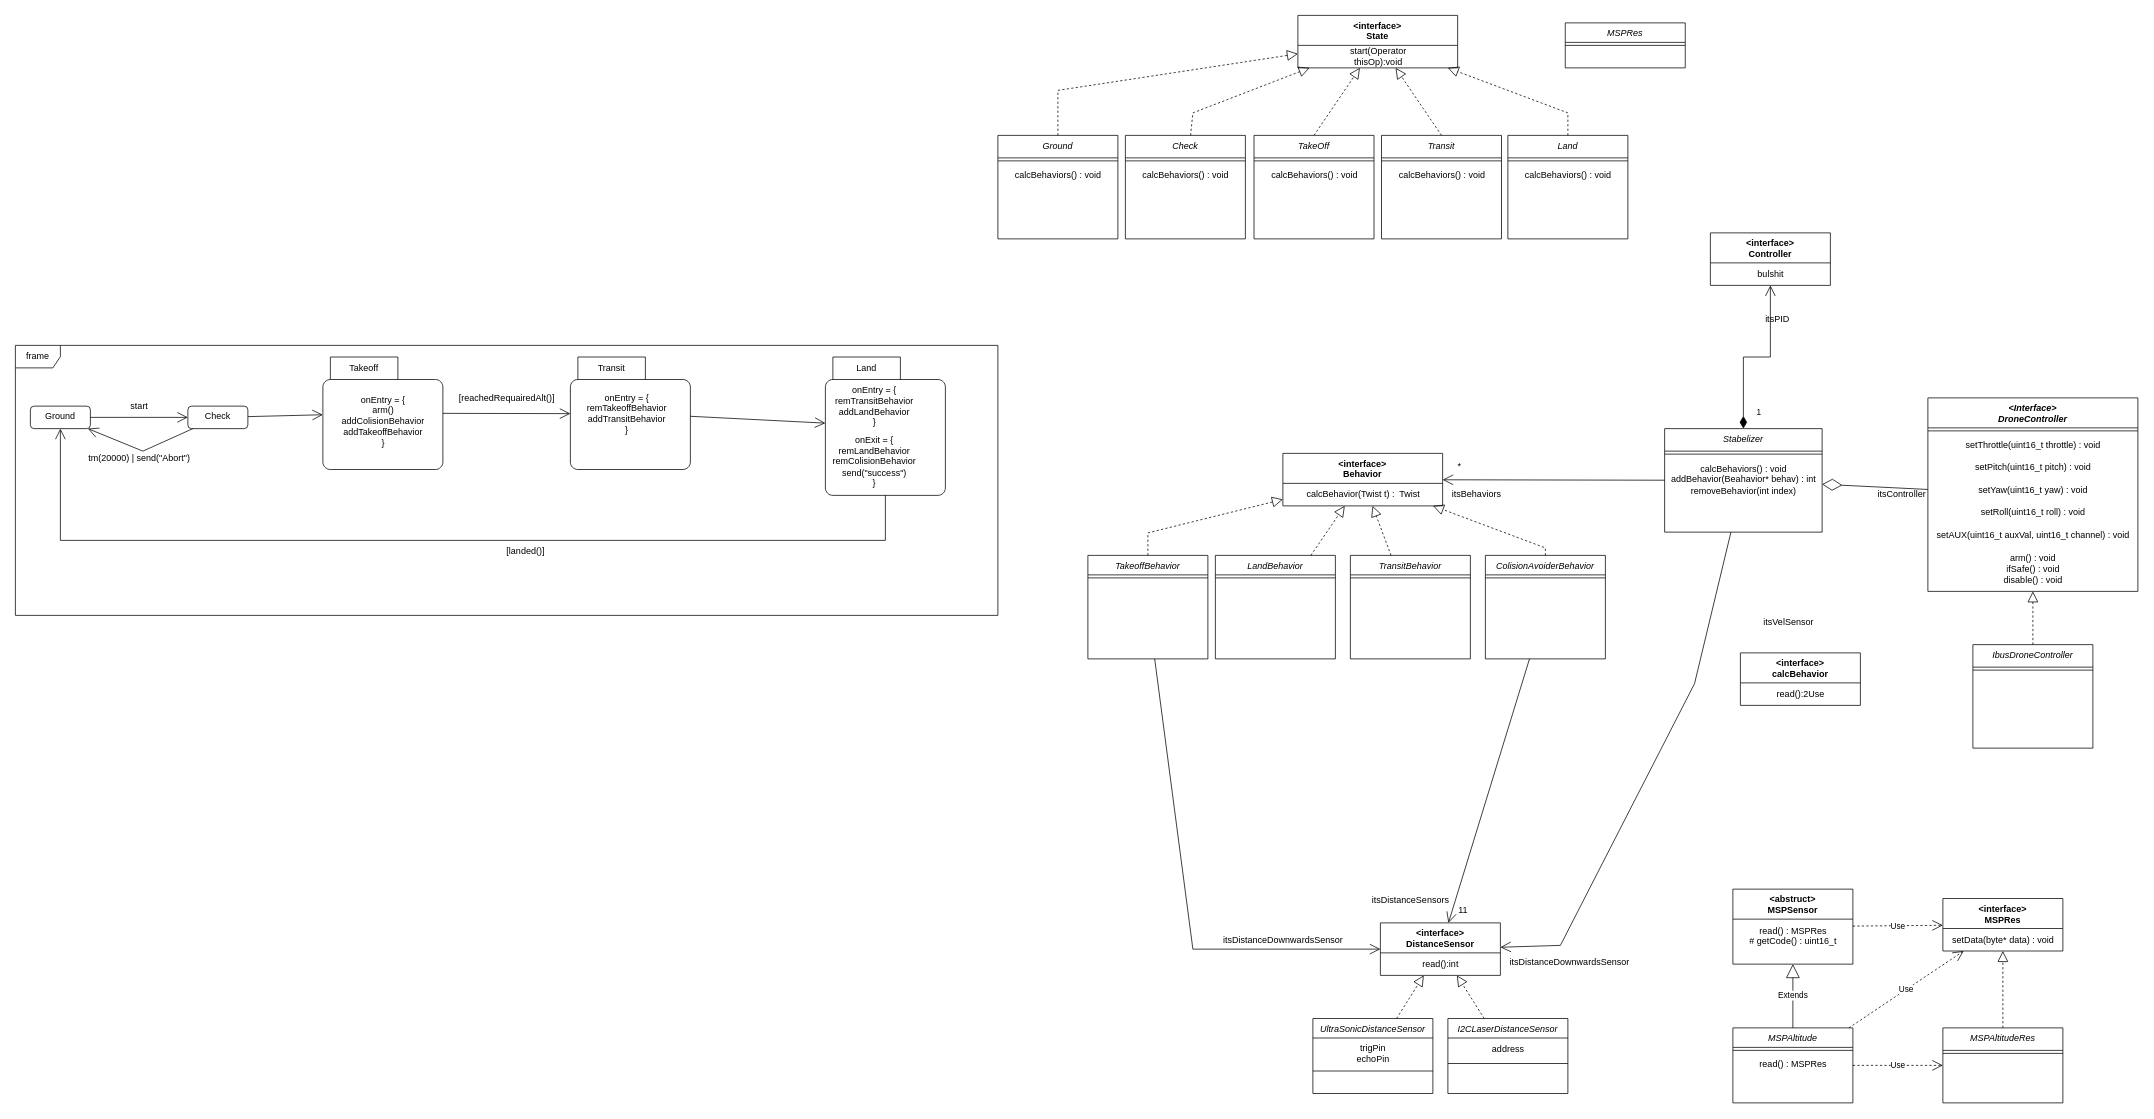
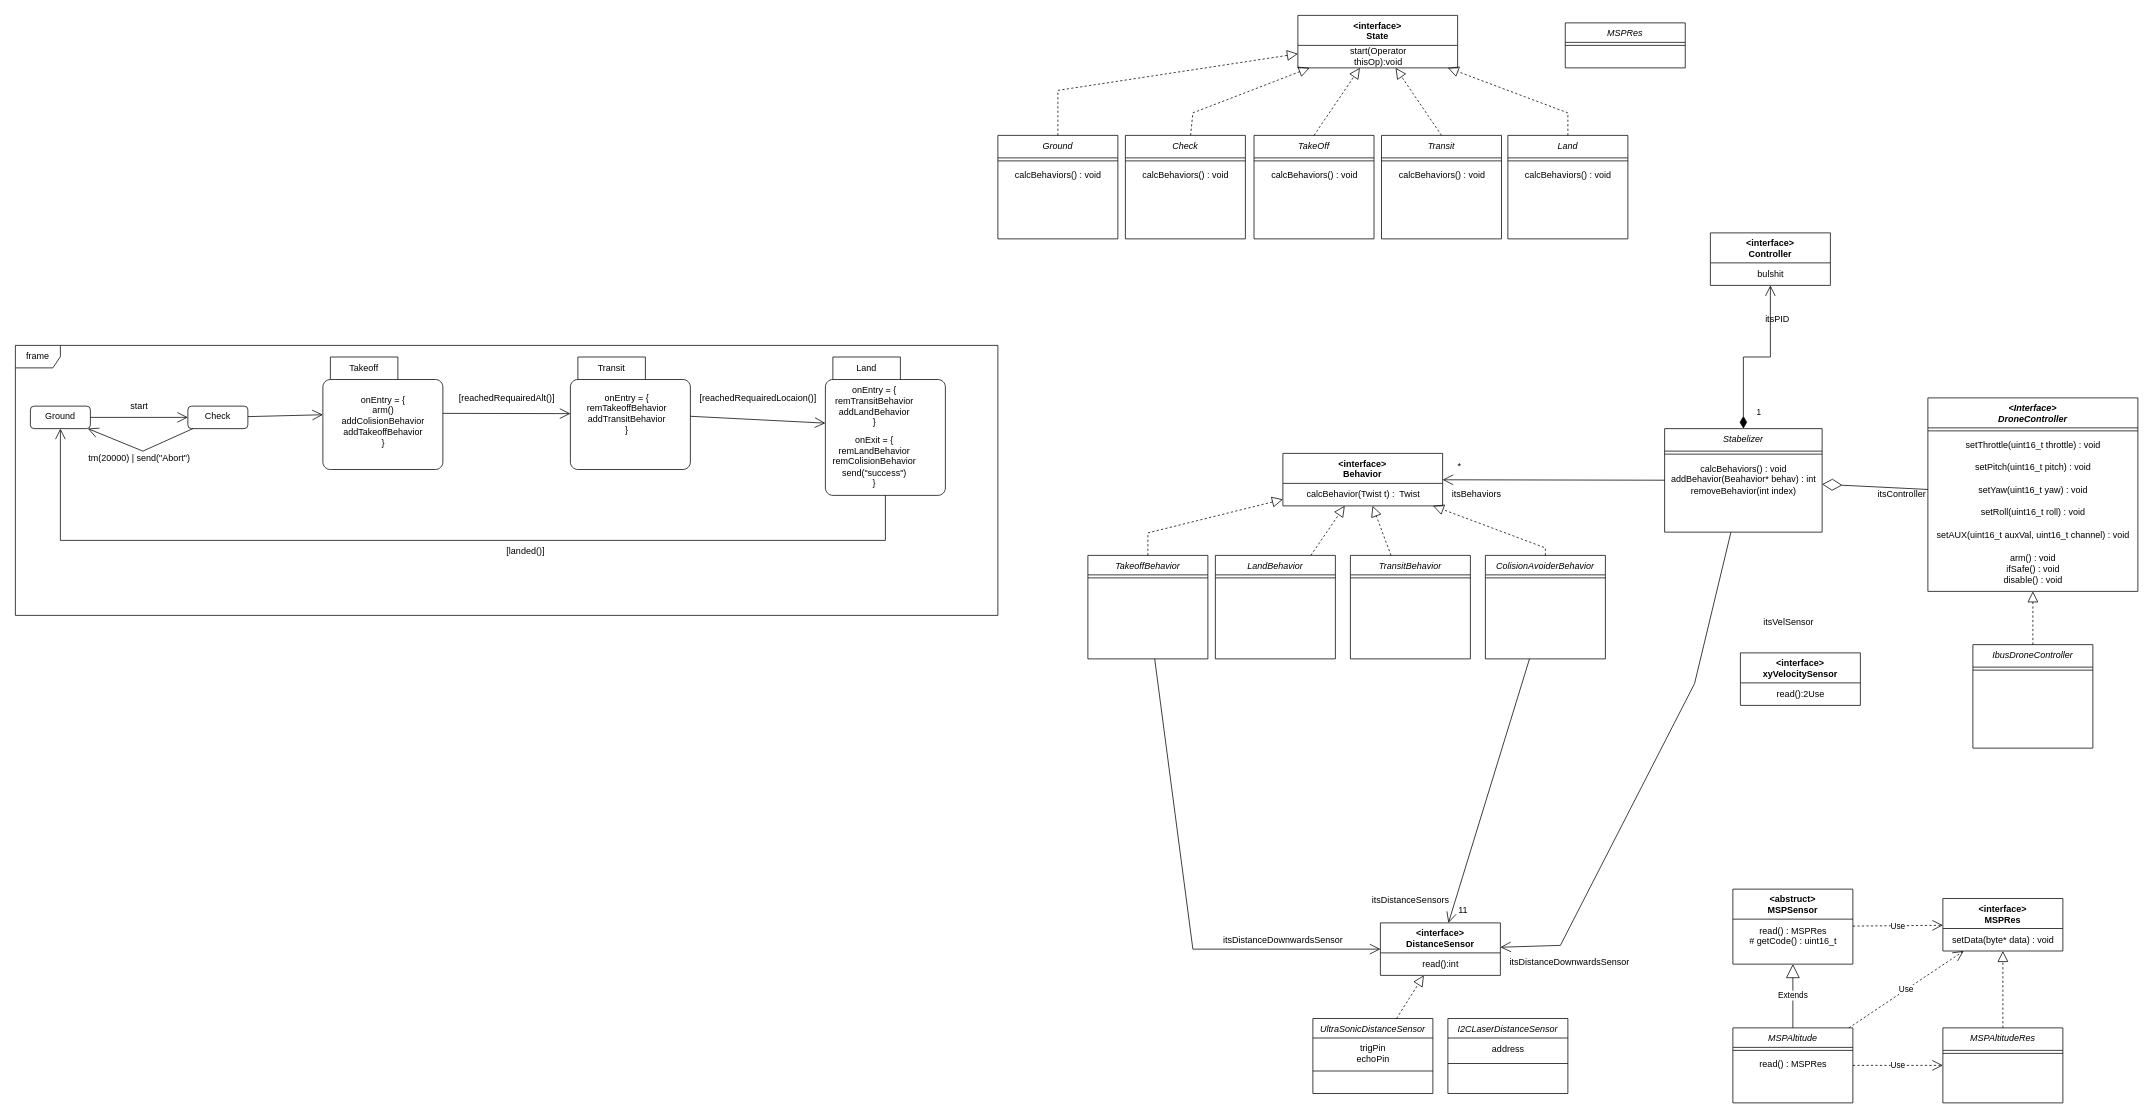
none -> (758, 398)
(1800, 669) -> (1800, 669)
(1473, 1001) -> none
